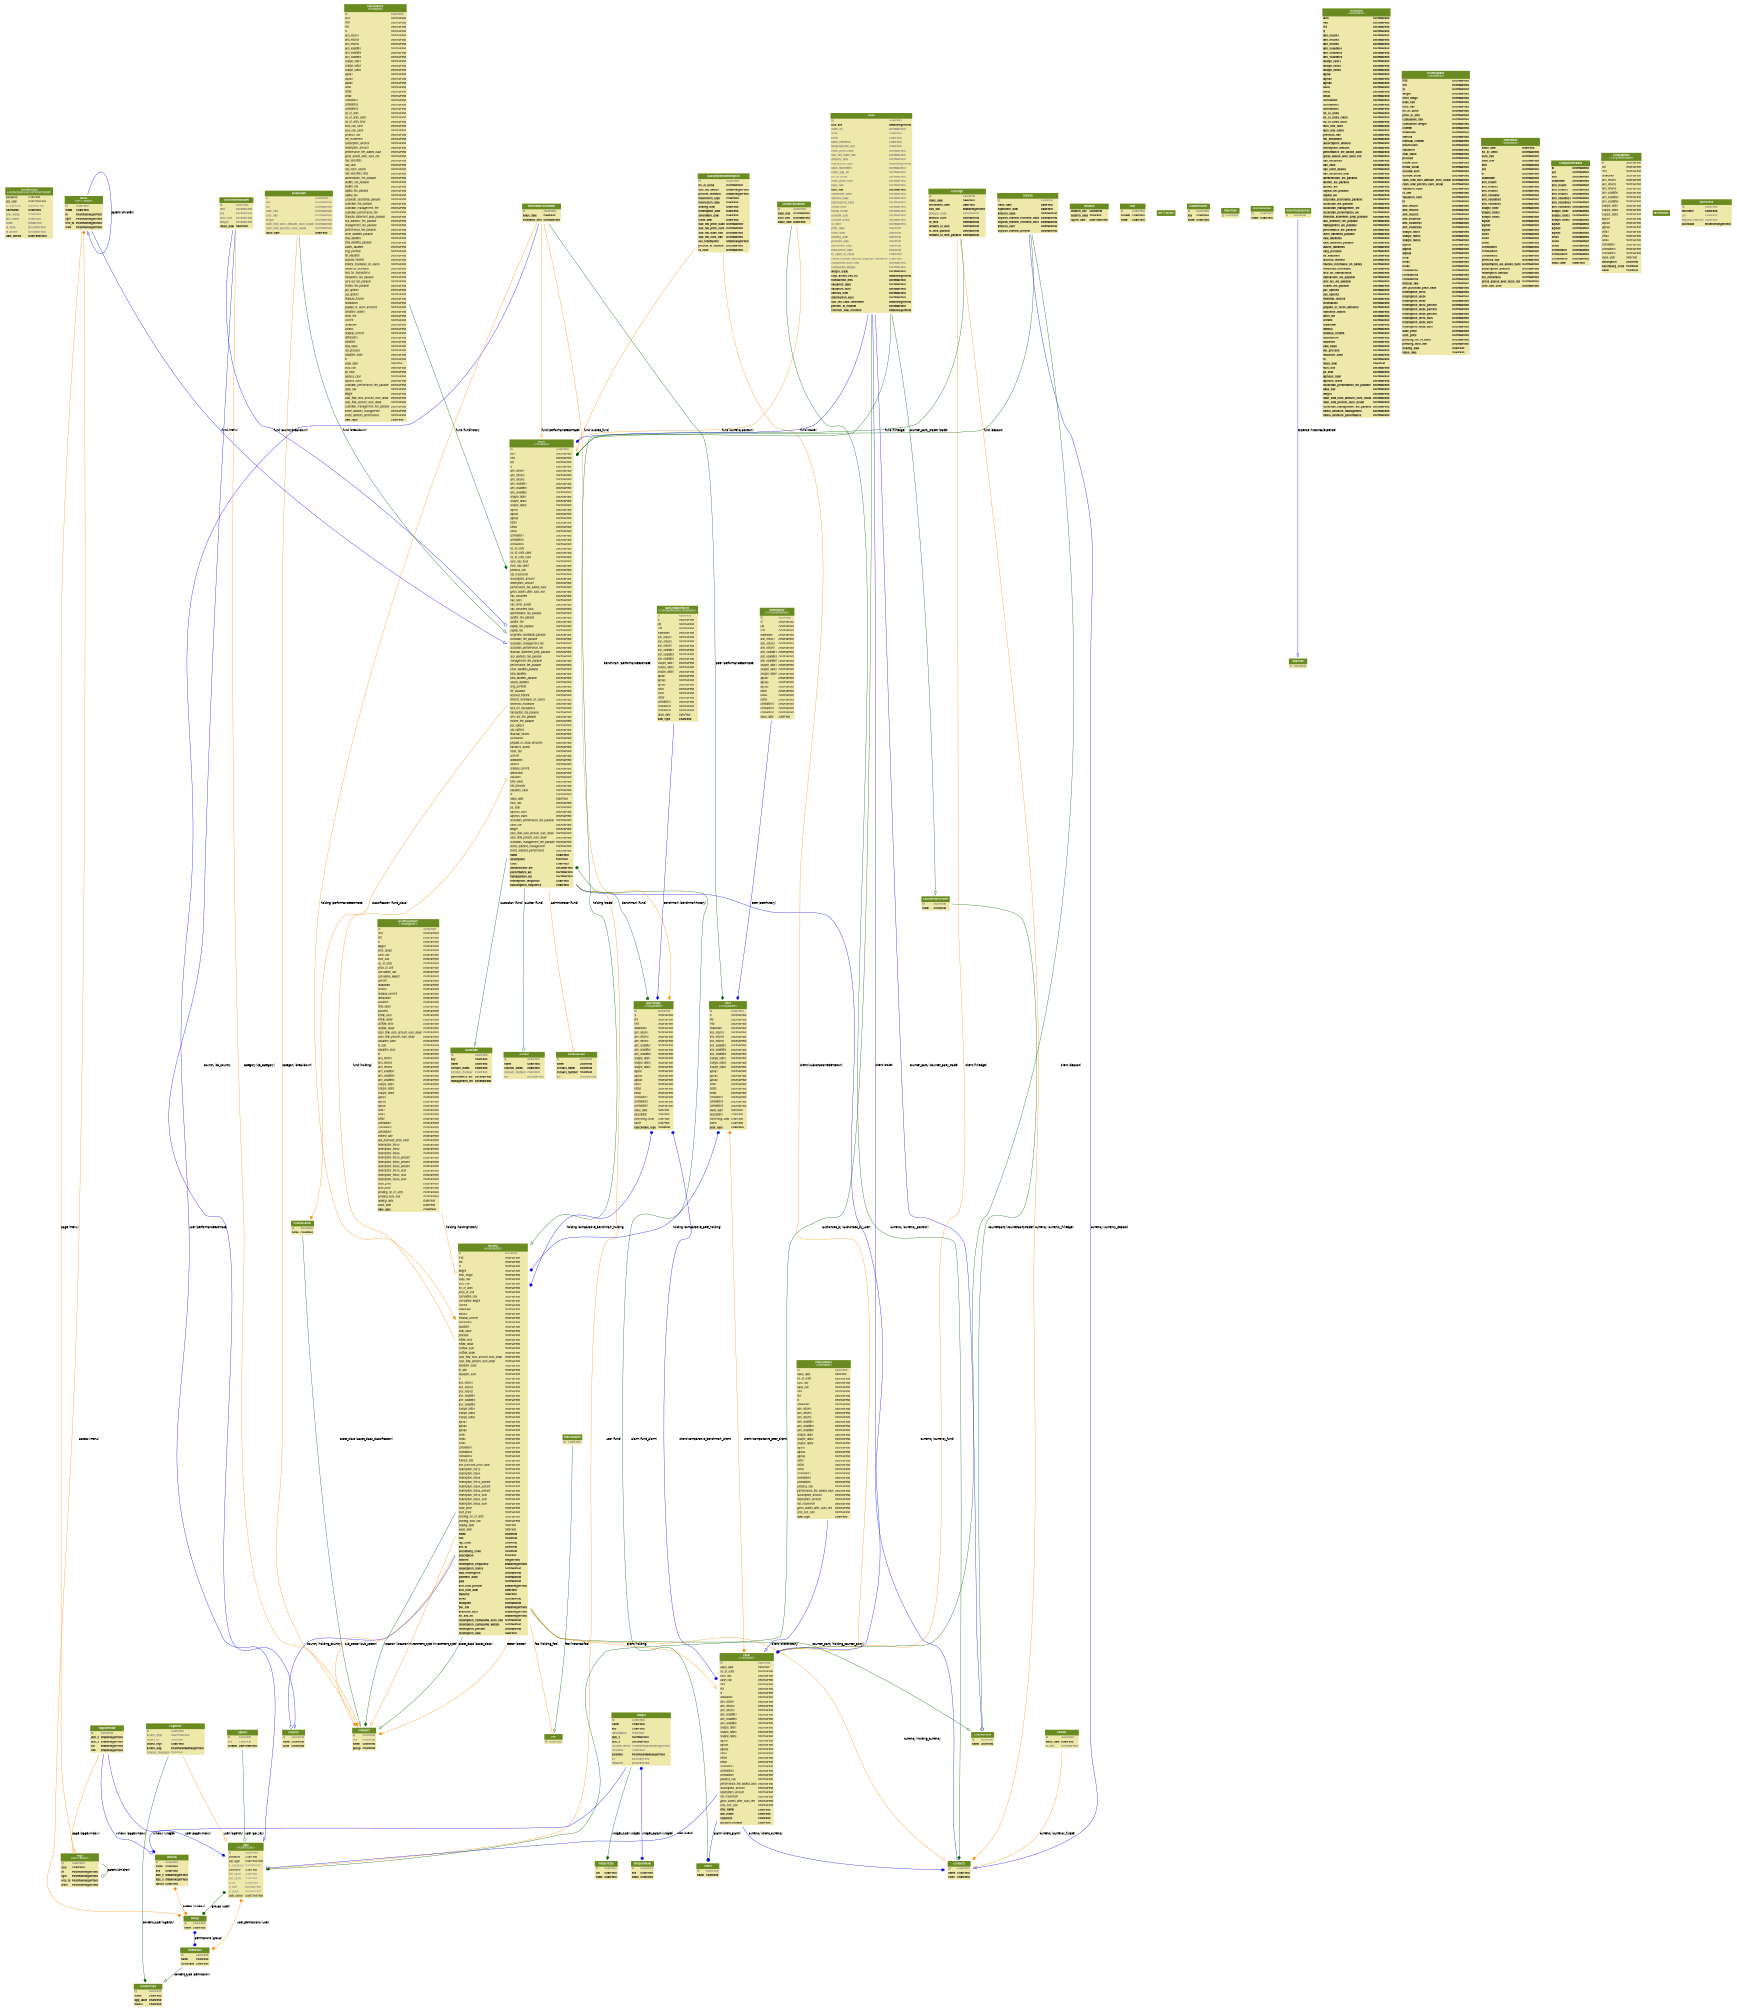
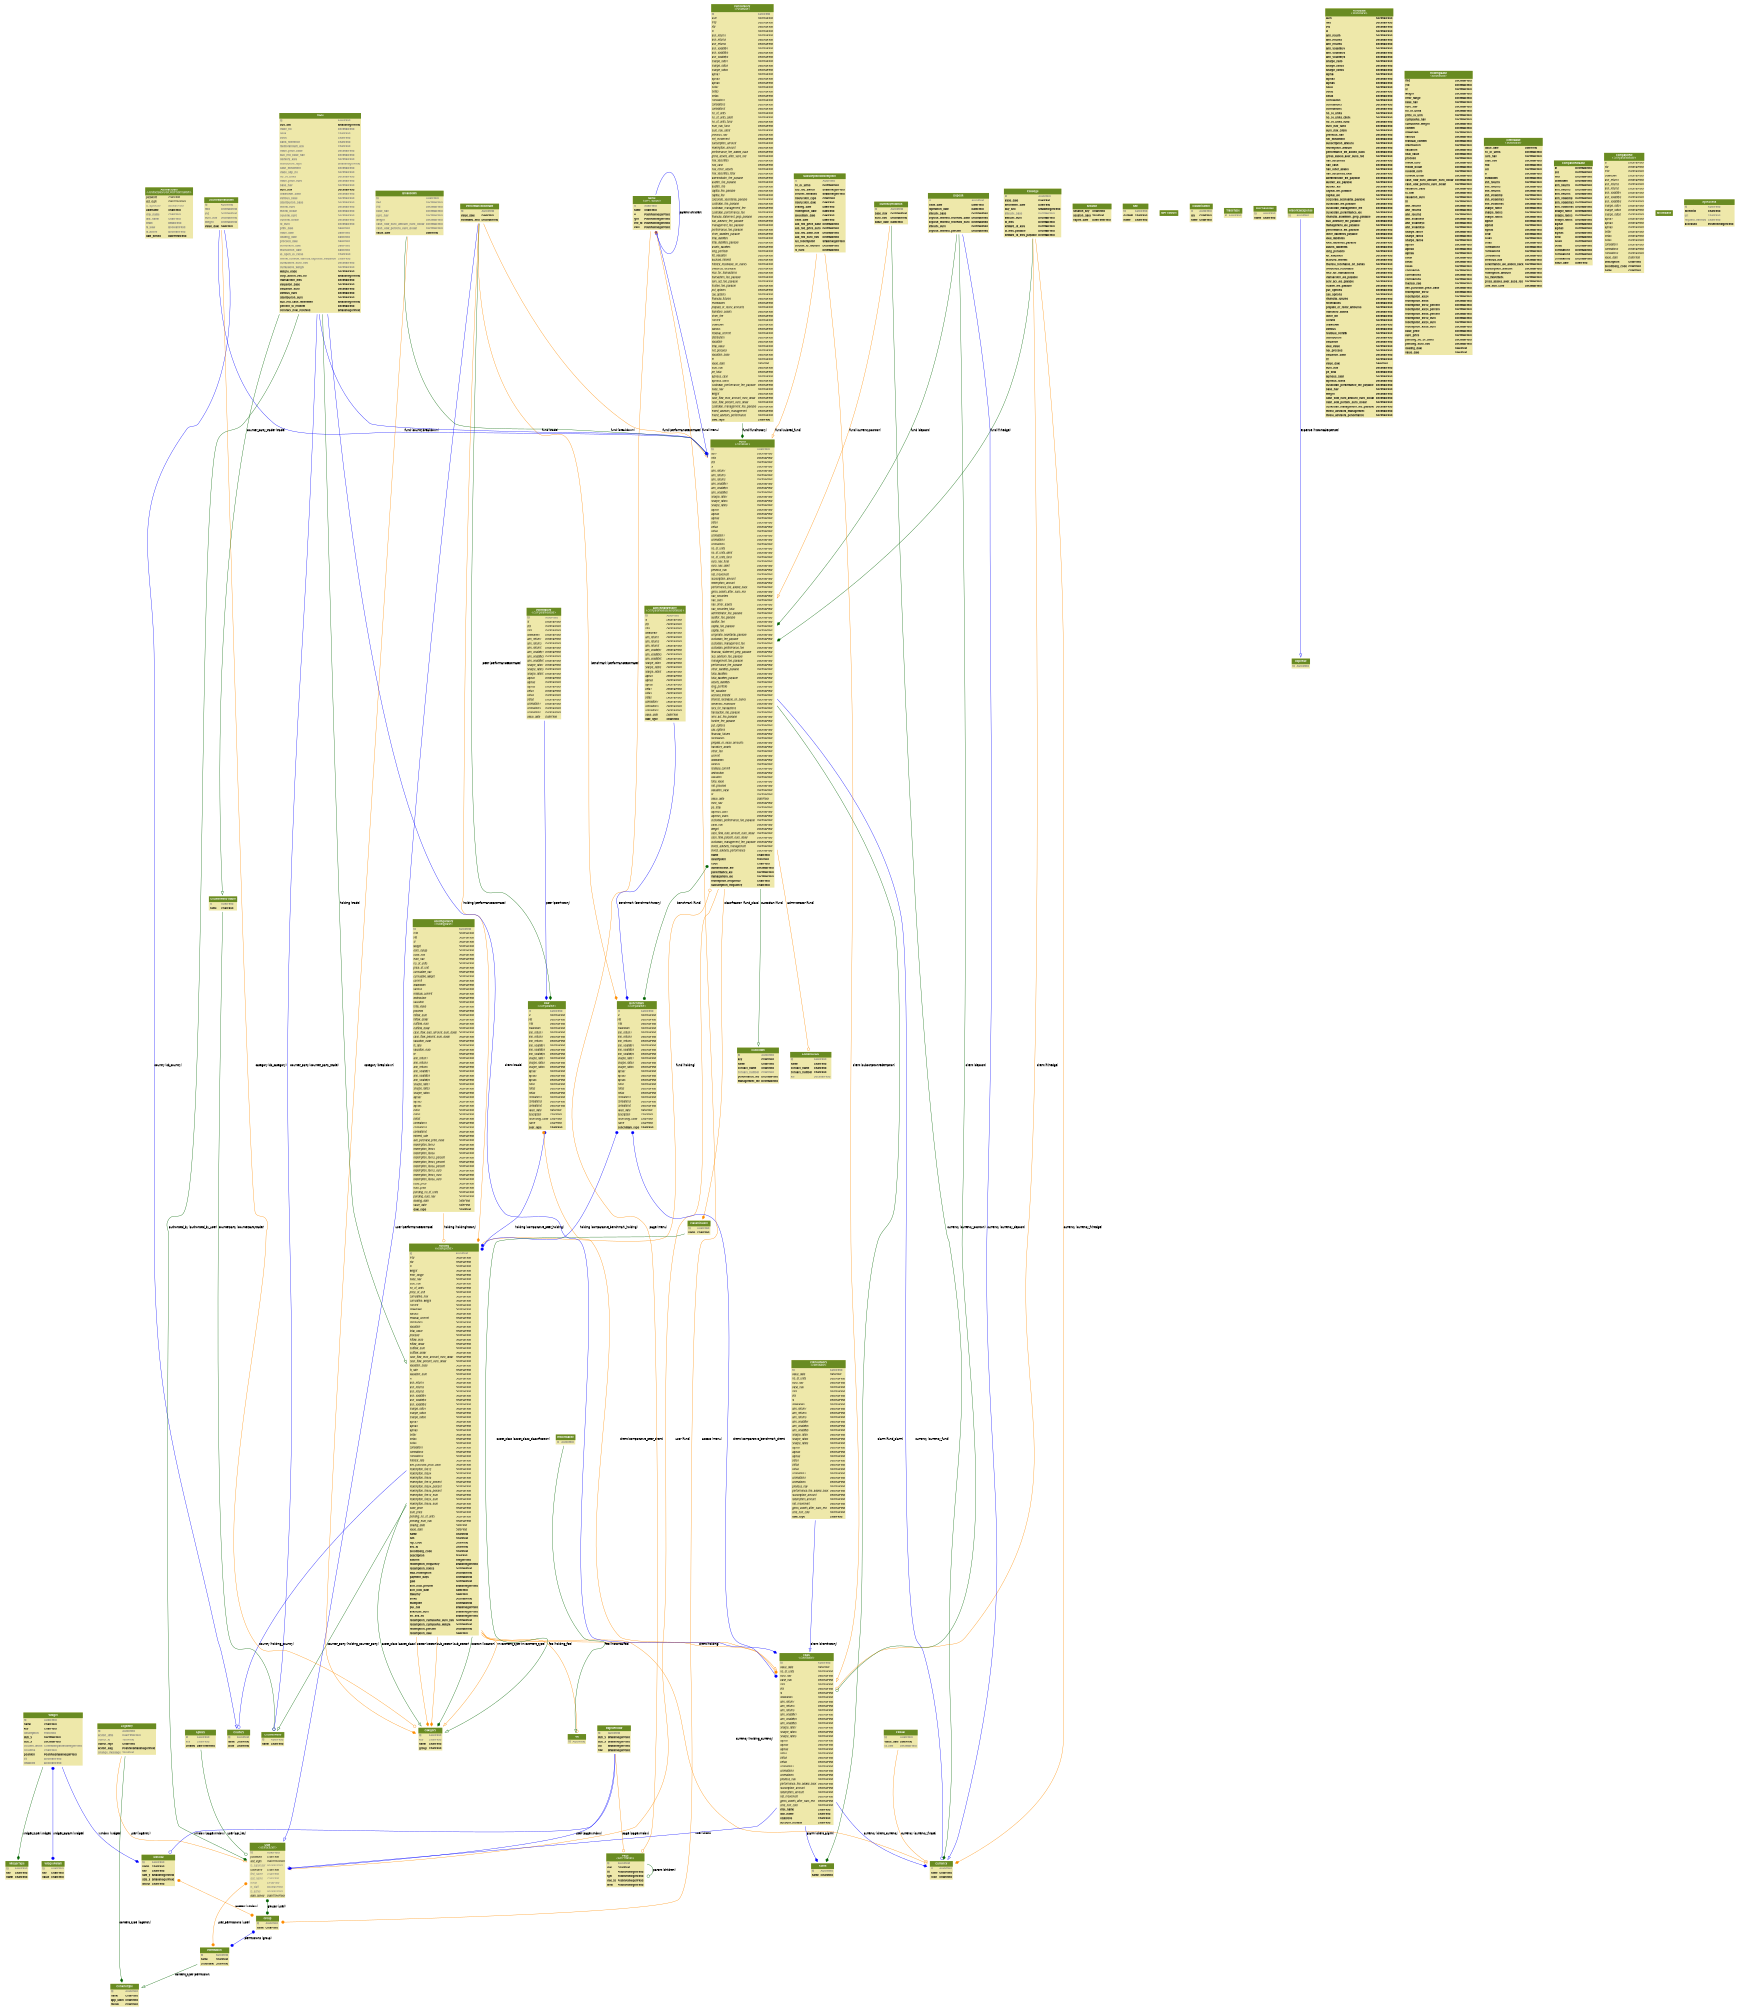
(524, 1066) -> none
